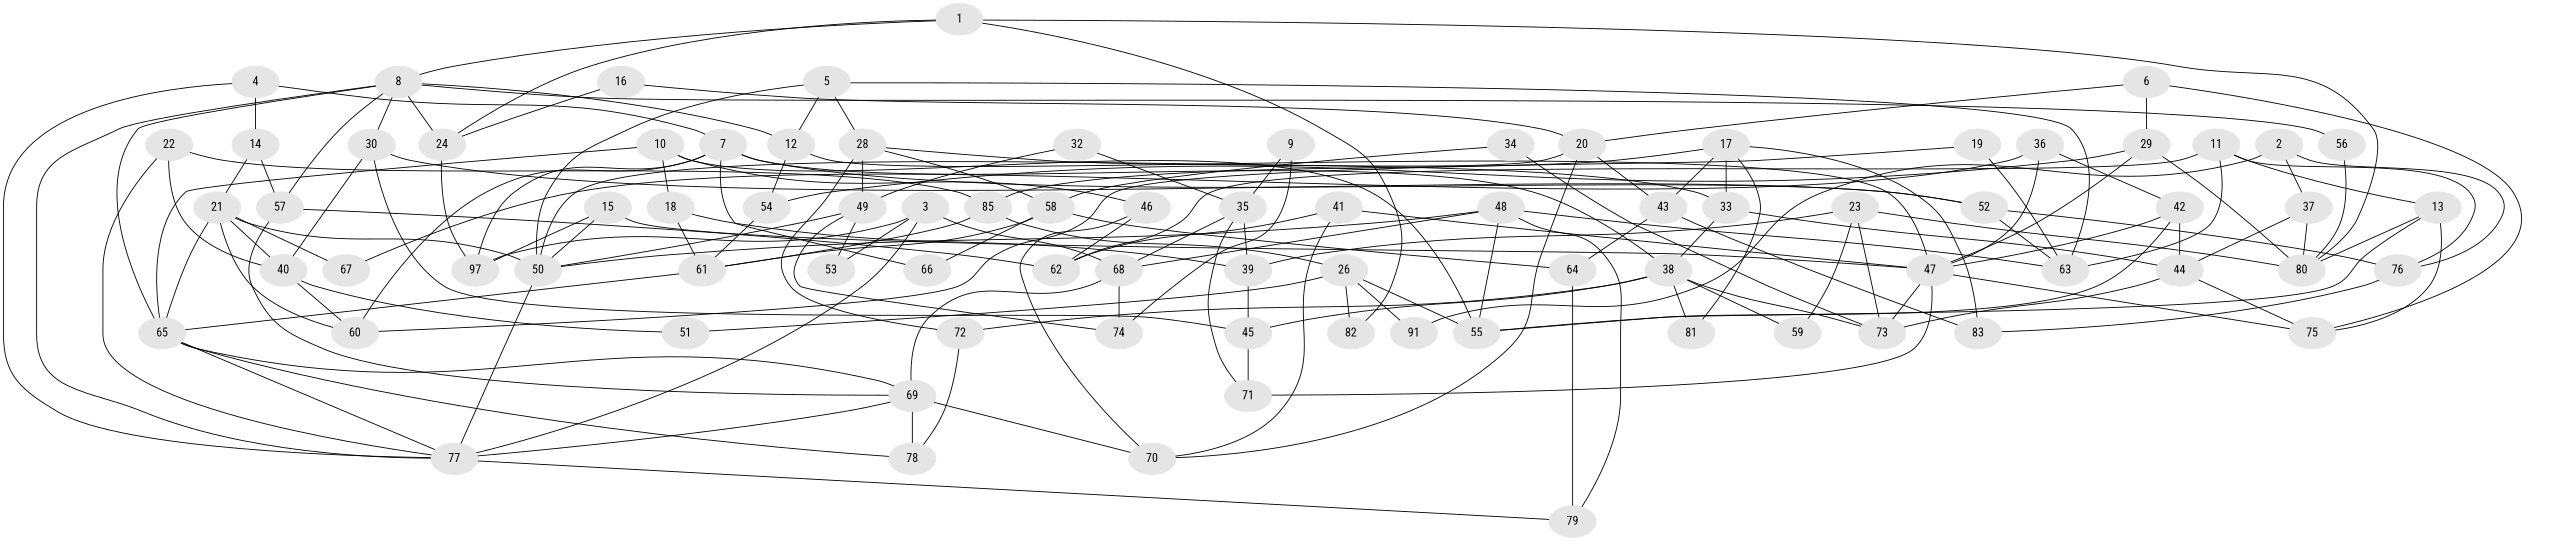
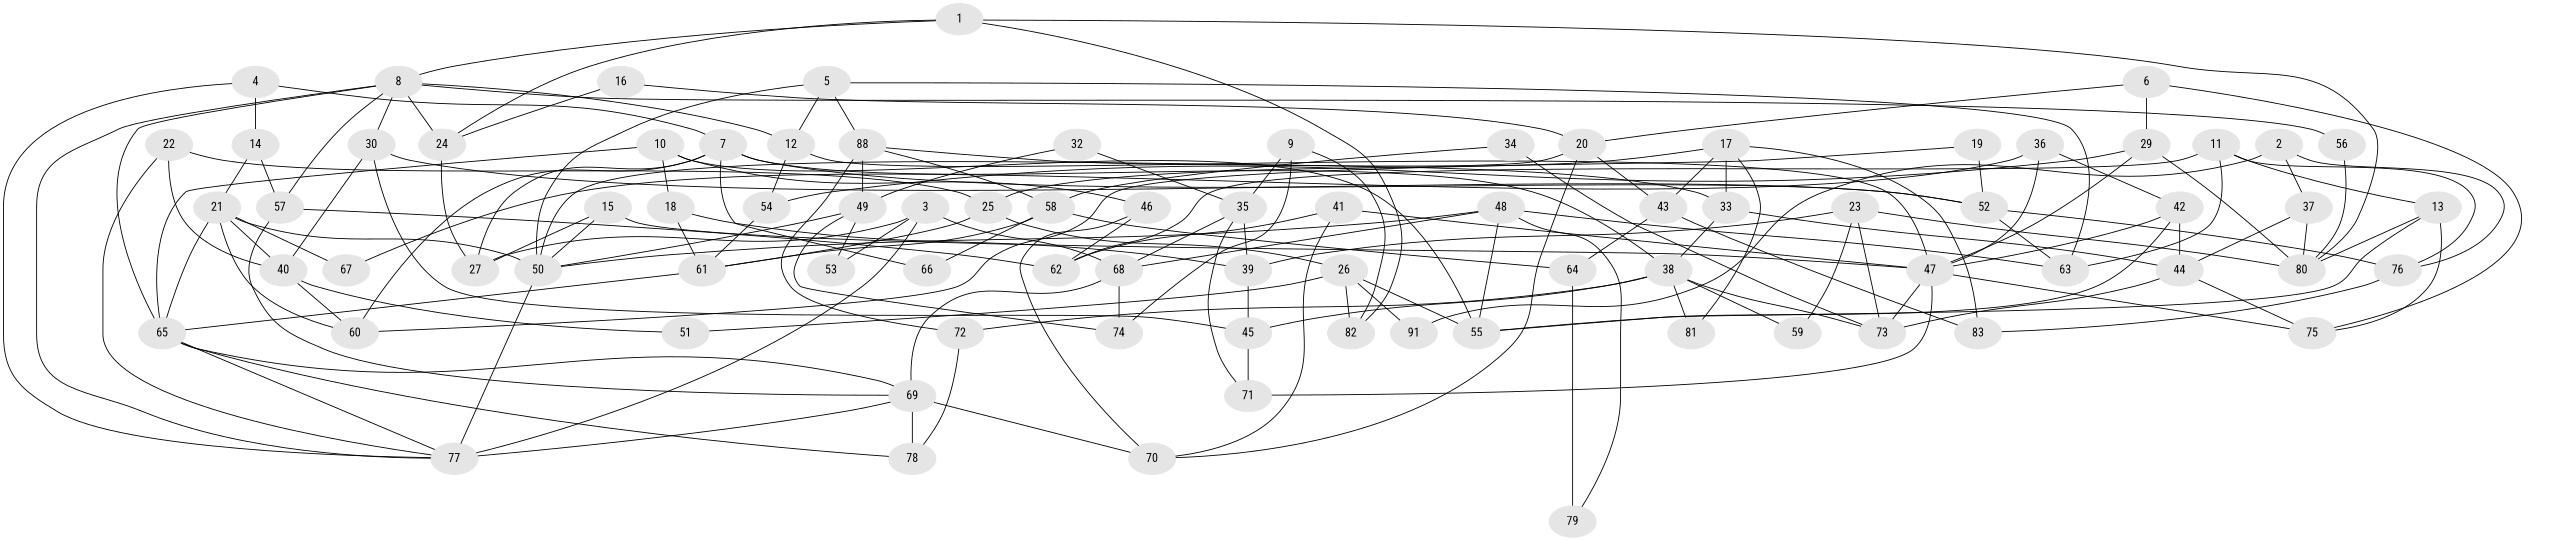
(863, 145) -> (863, 145)
(2022, 201) -> (1981, 176)
none -> (1378, 206)
(988, 208) -> (988, 208)
(475, 270) -> (475, 270)
(1013, 490) -> none
